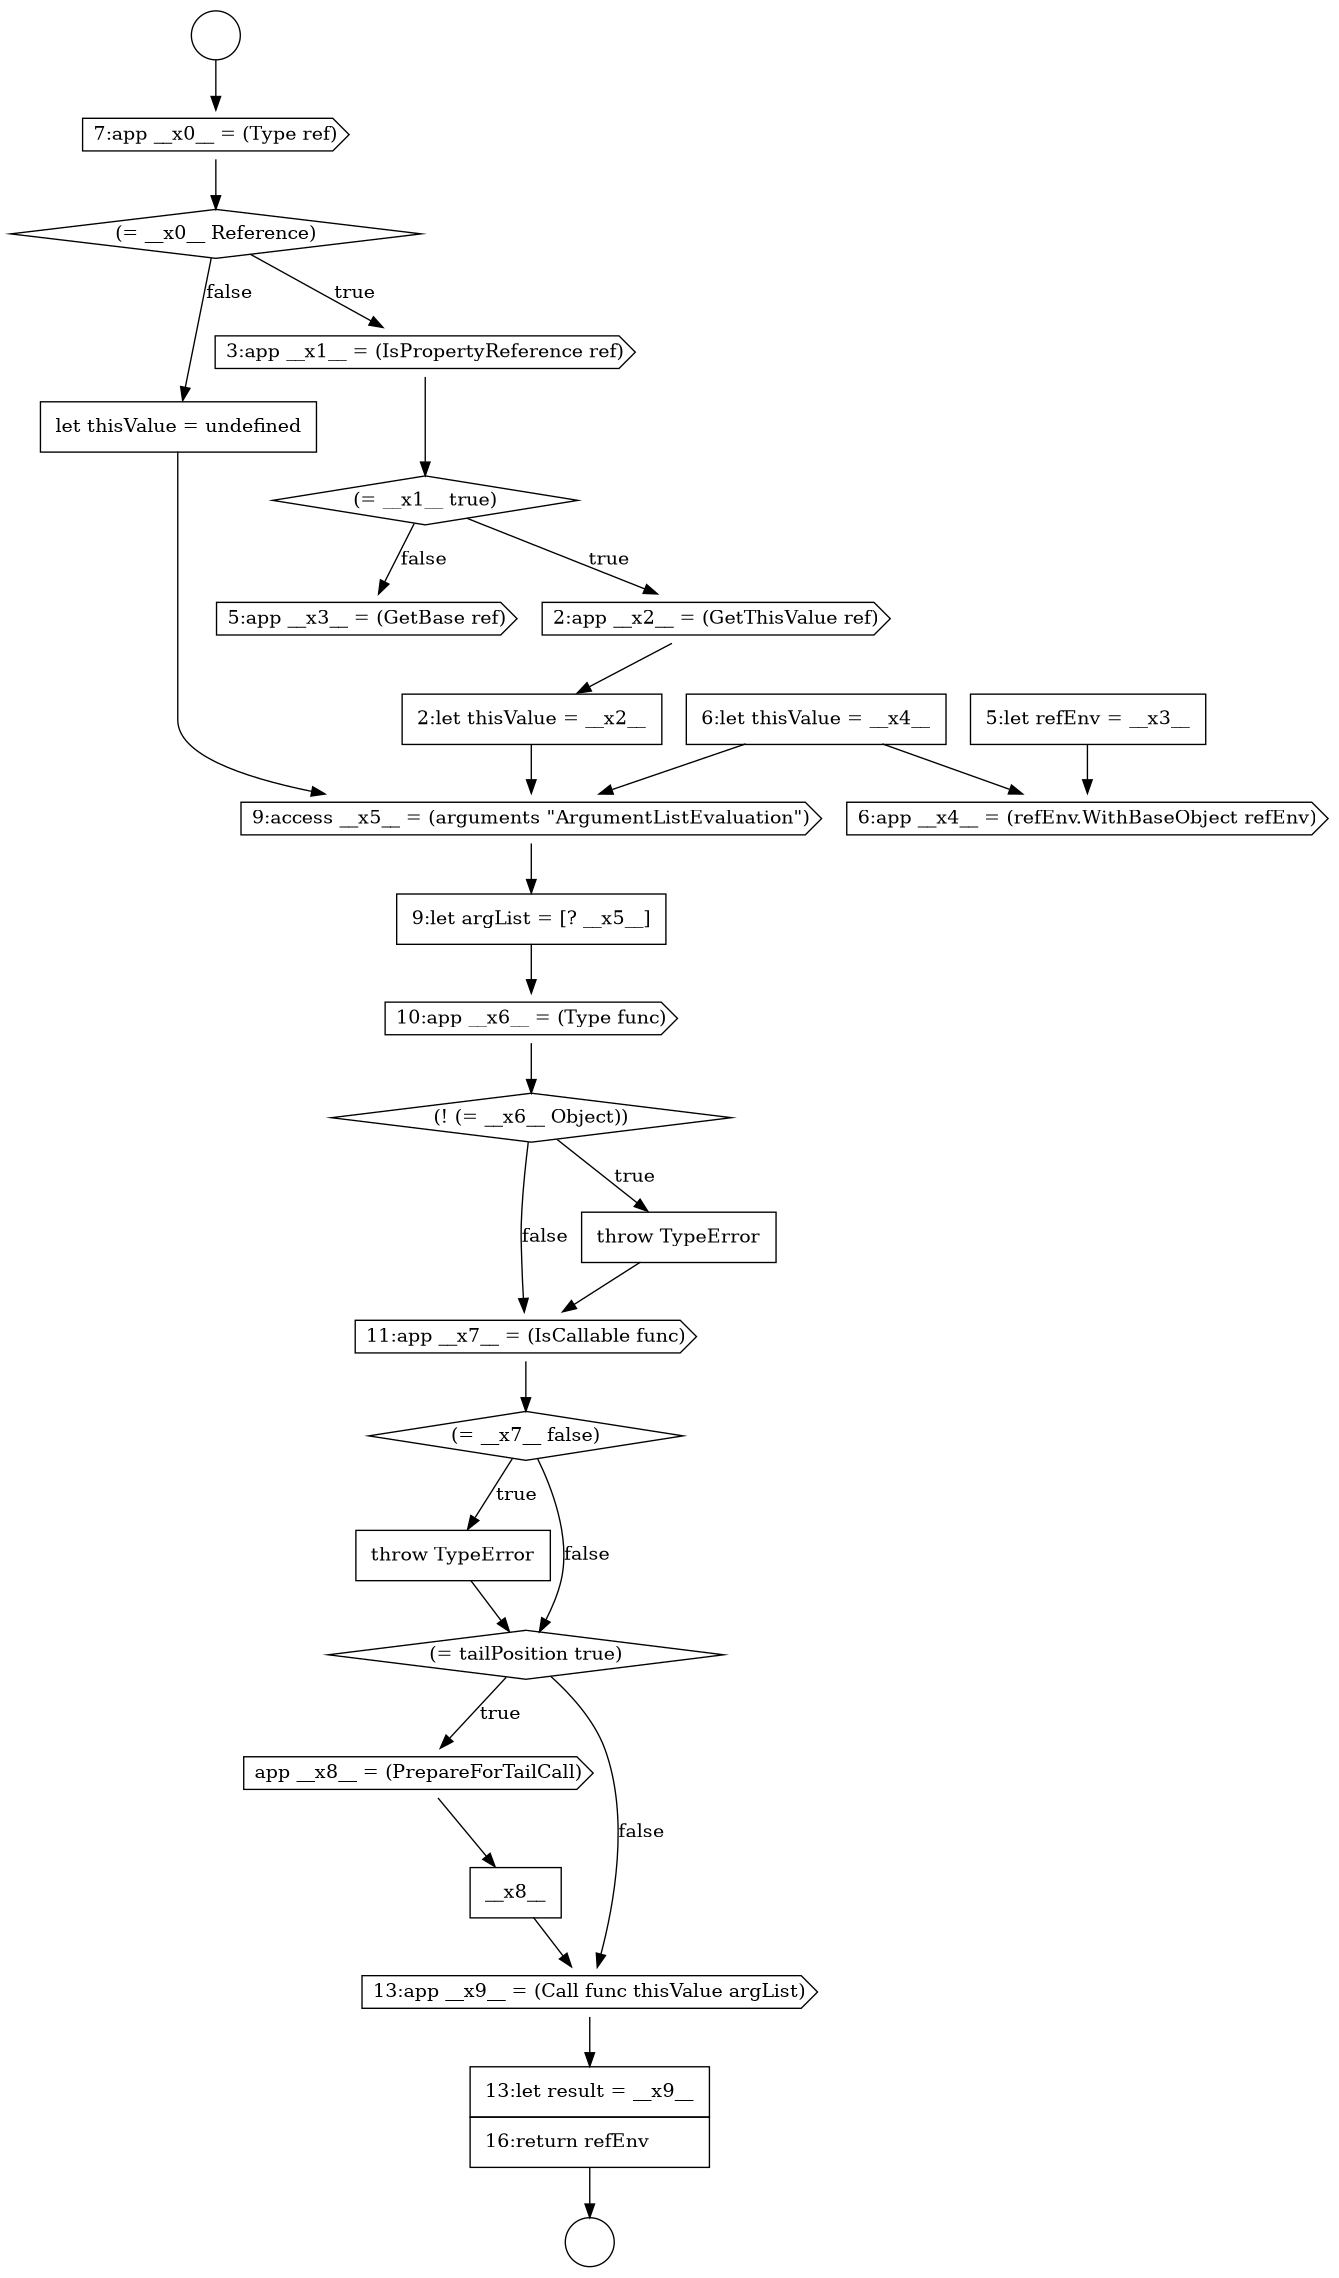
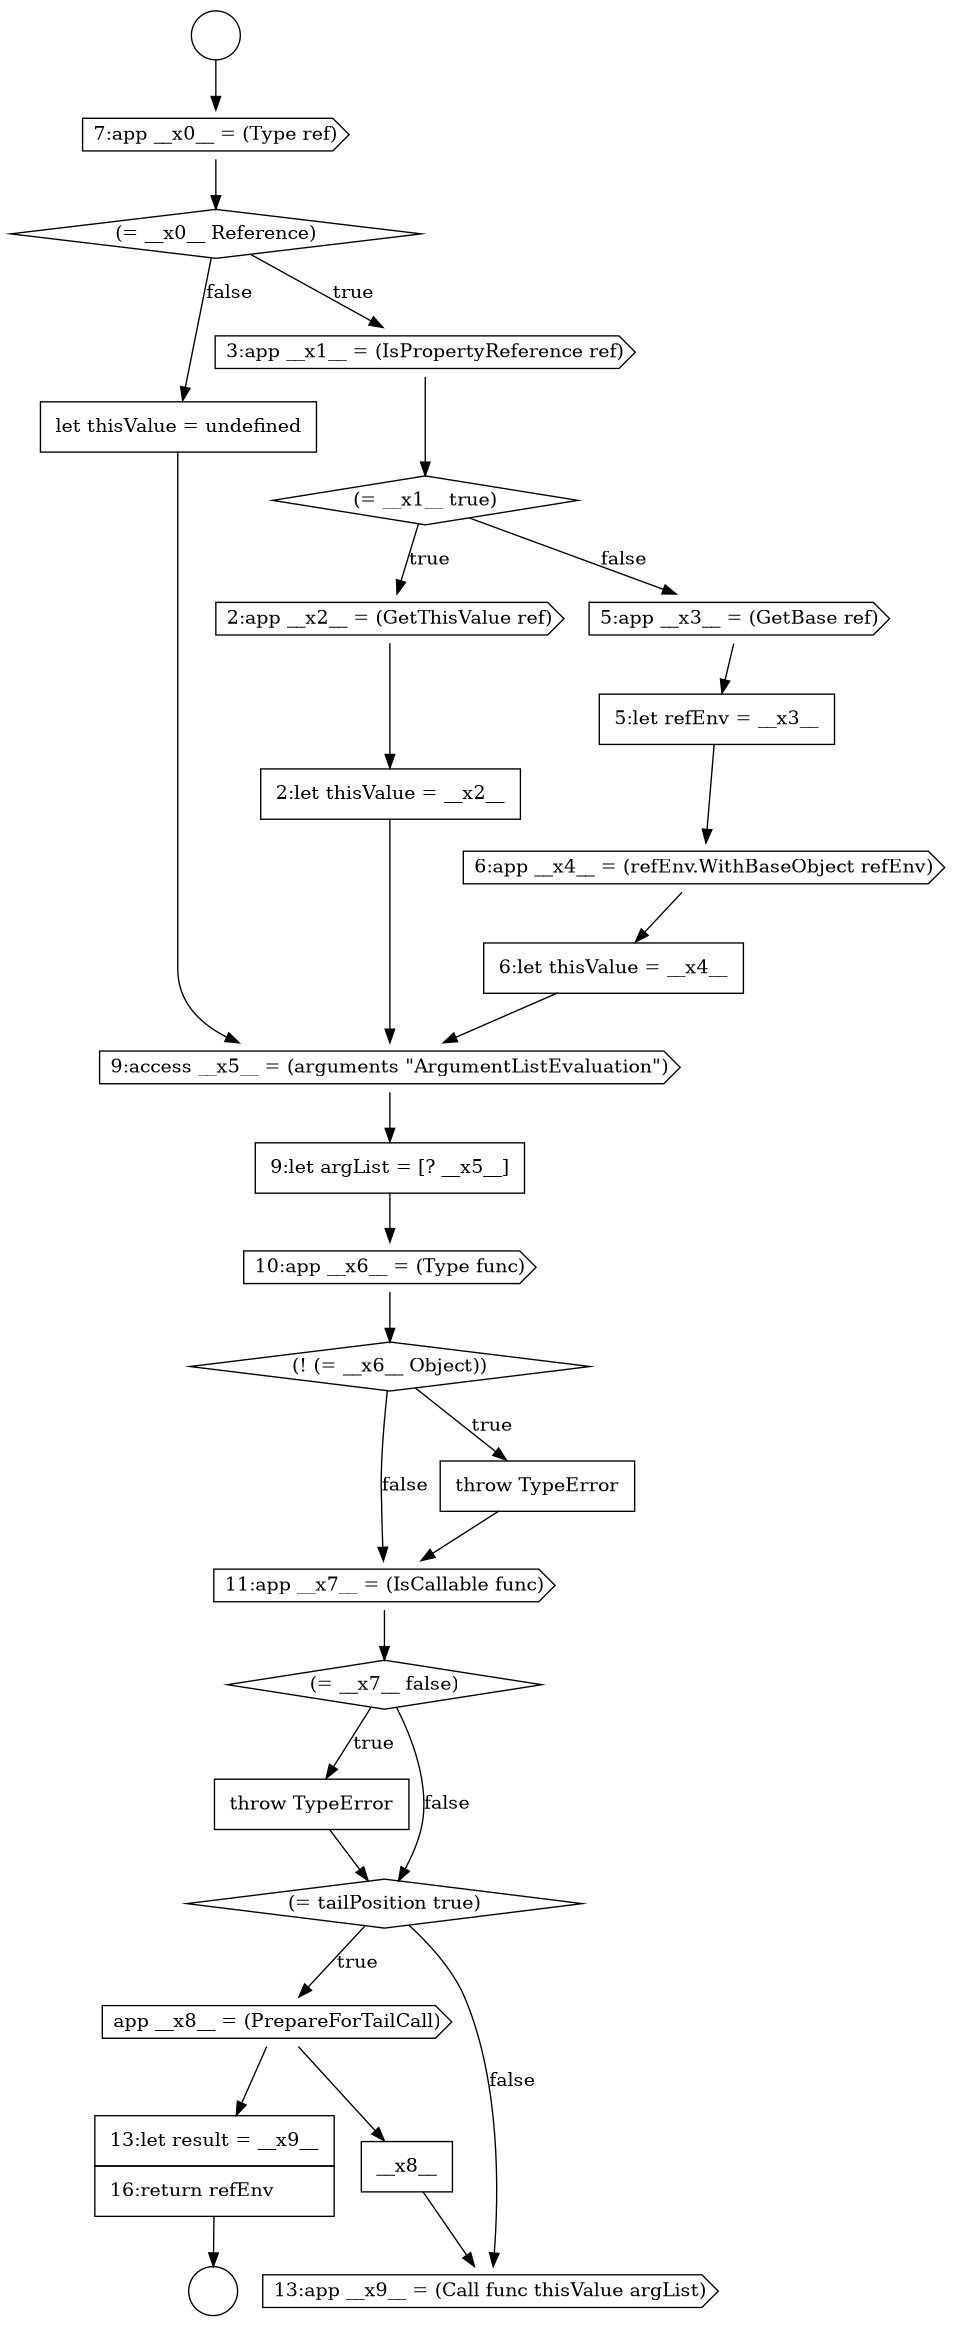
none -> (729, 662)
(946, 767) -> (663, 912)
(590, 2035) -> (254, 2075)
